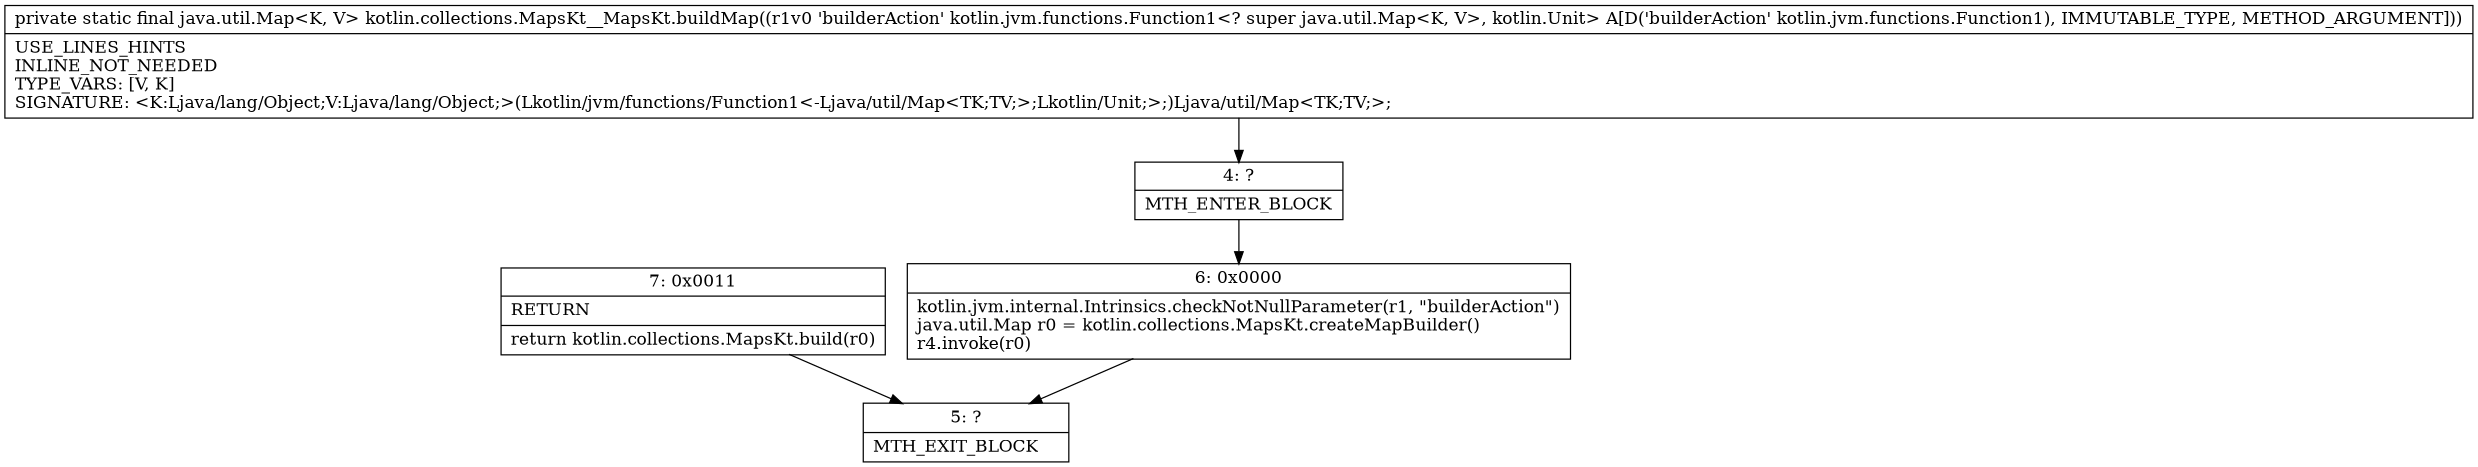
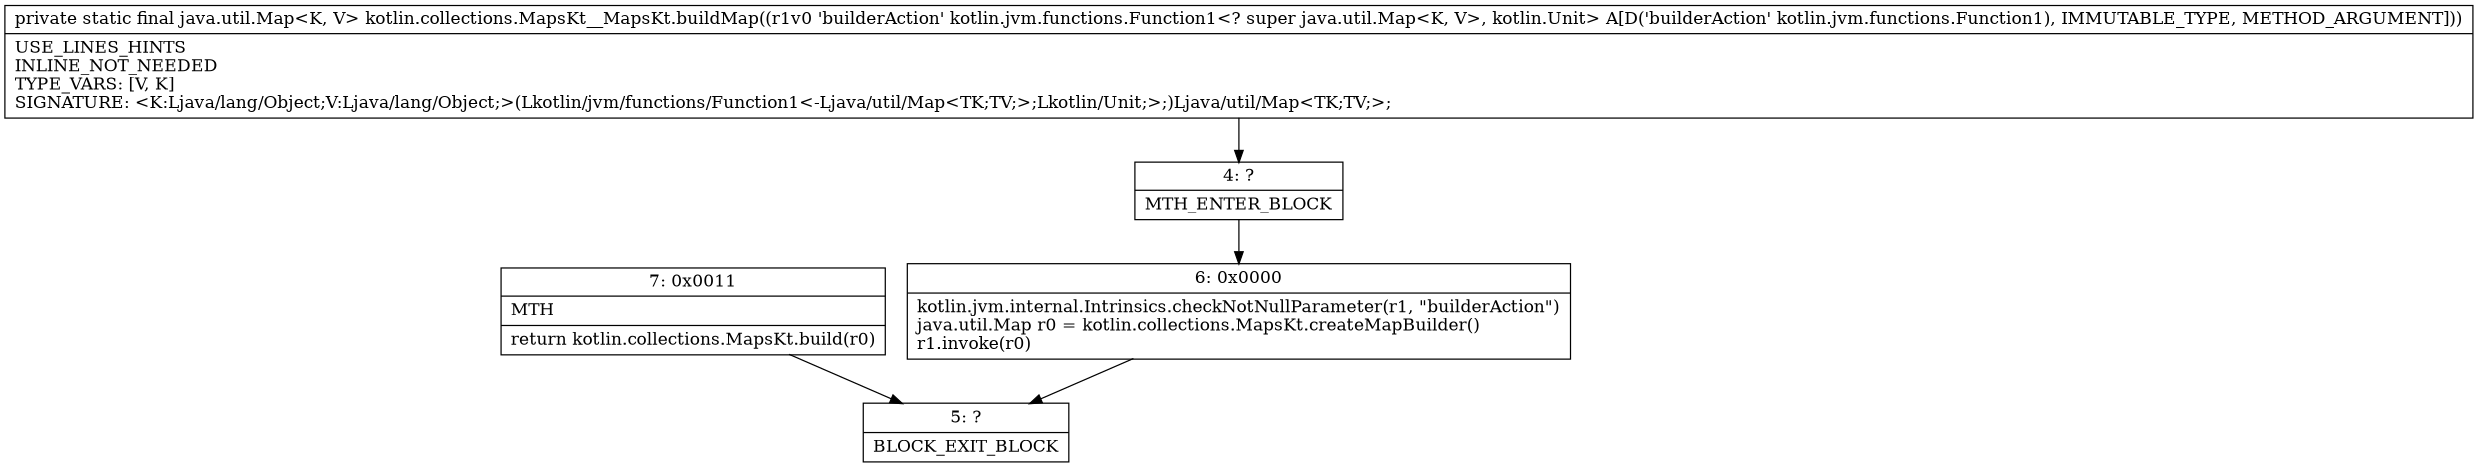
(551, 310) -> (533, 310)
(975, 344) -> (975, 344)
(956, 447) -> (966, 447)
